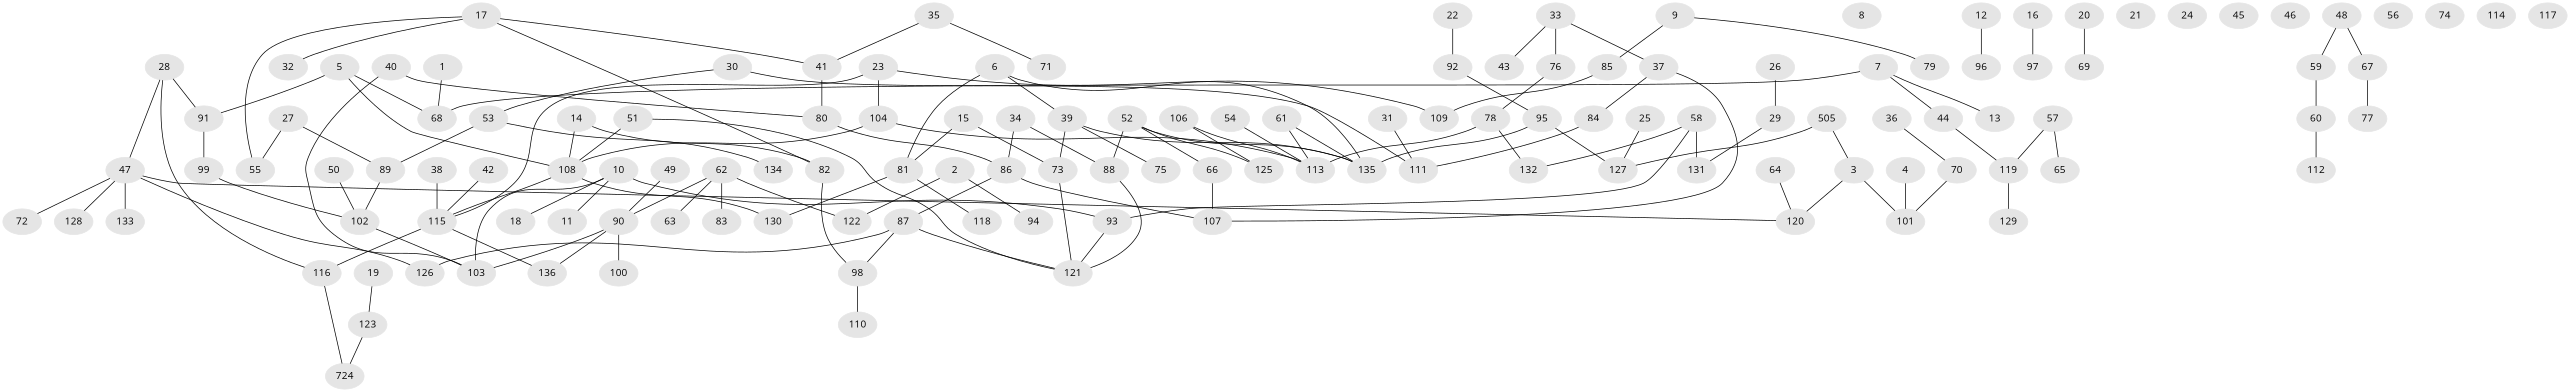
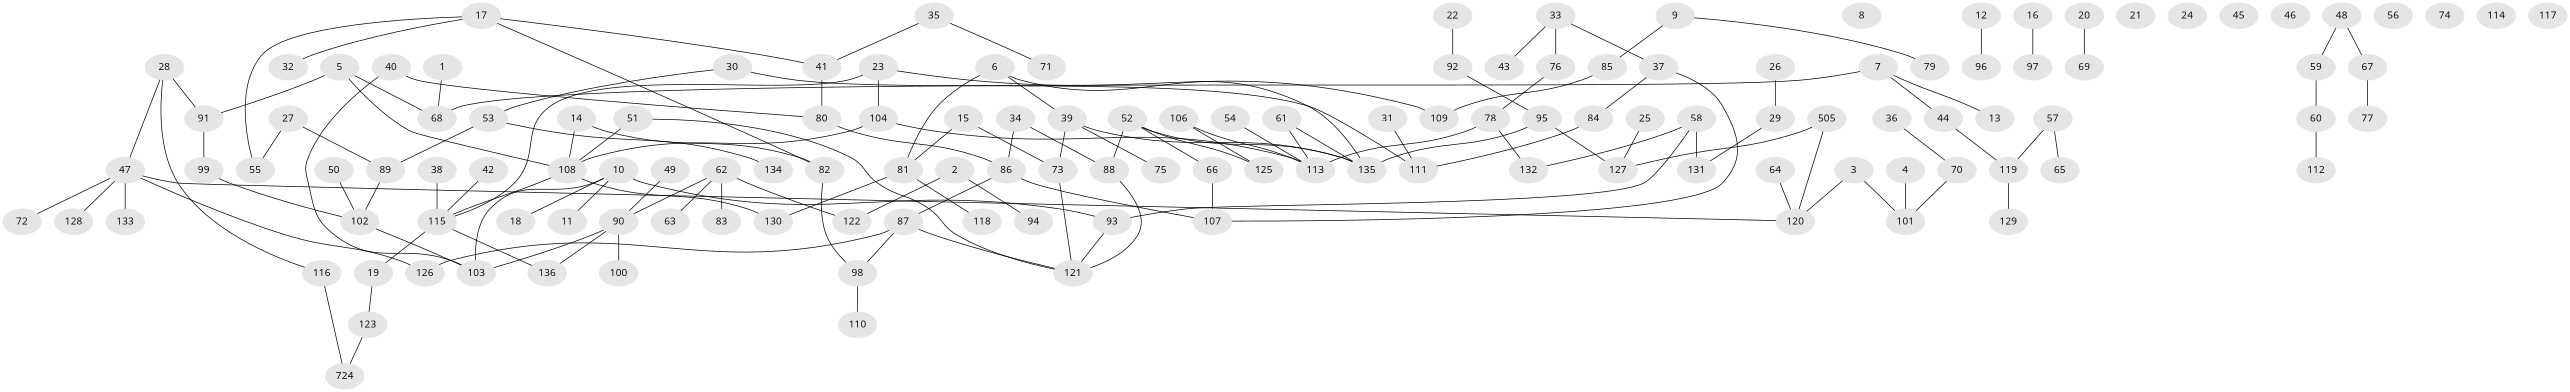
(1840, 145) -> (1811, 170)
(379, 247) -> (405, 247)
